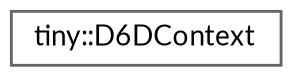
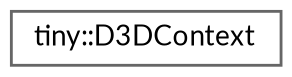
(146, 38) -> (146, 38)
